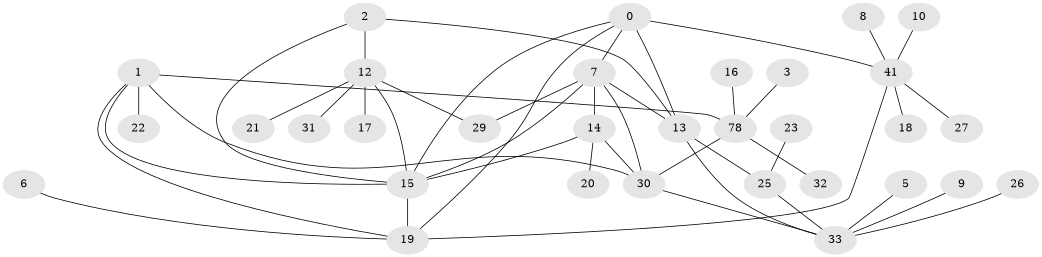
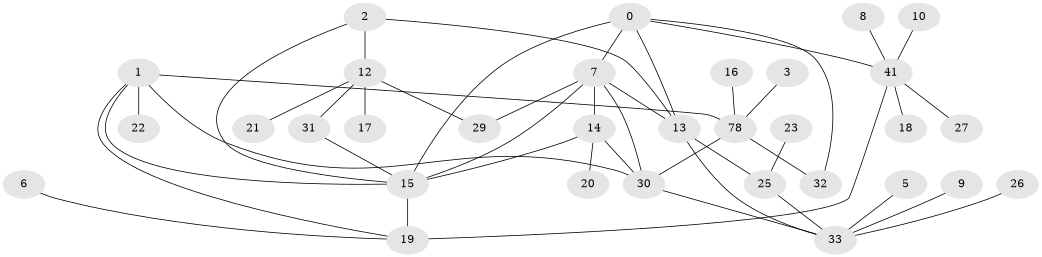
(397, 126) -> (358, 156)
(519, 128) -> (771, 38)
